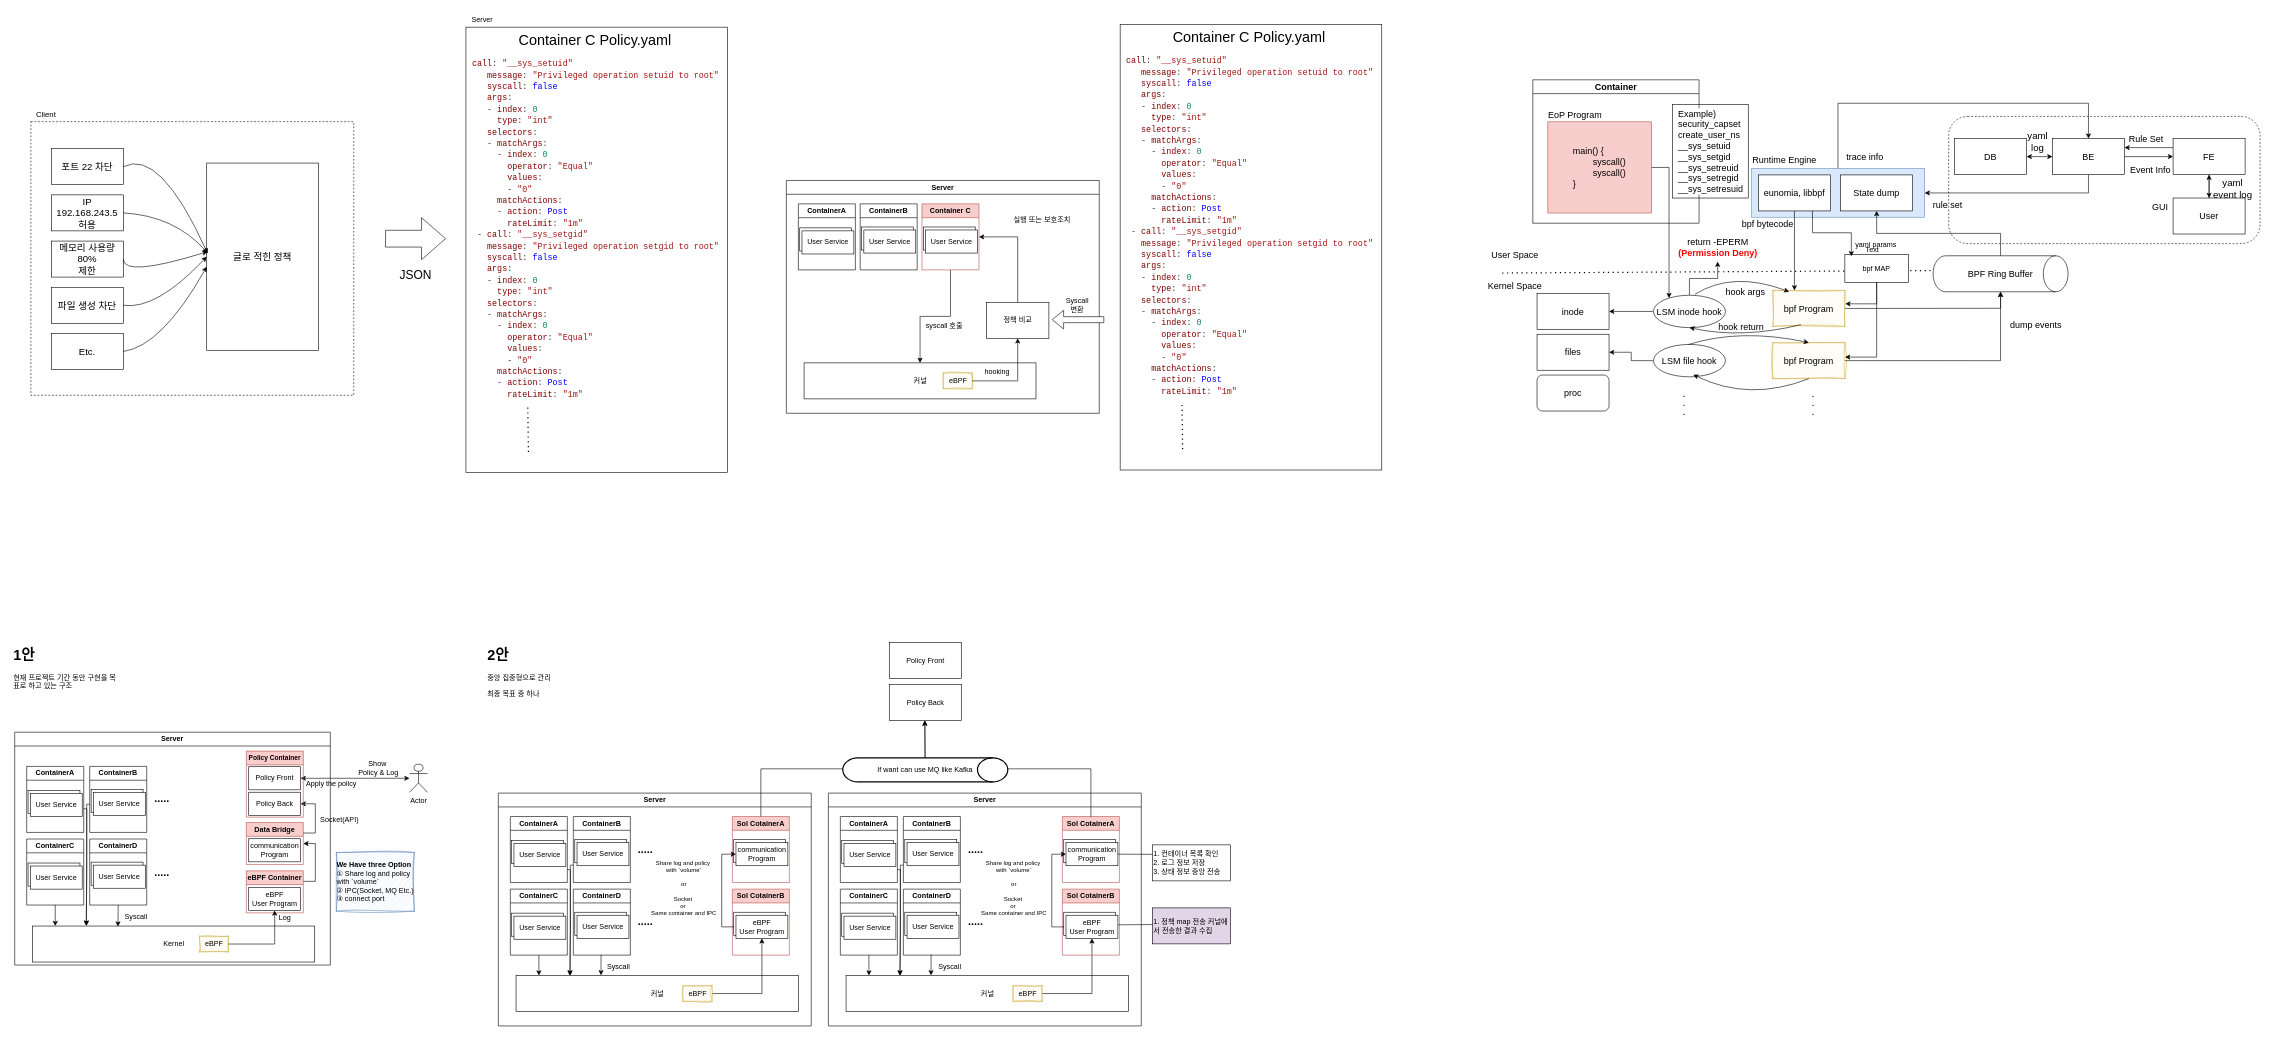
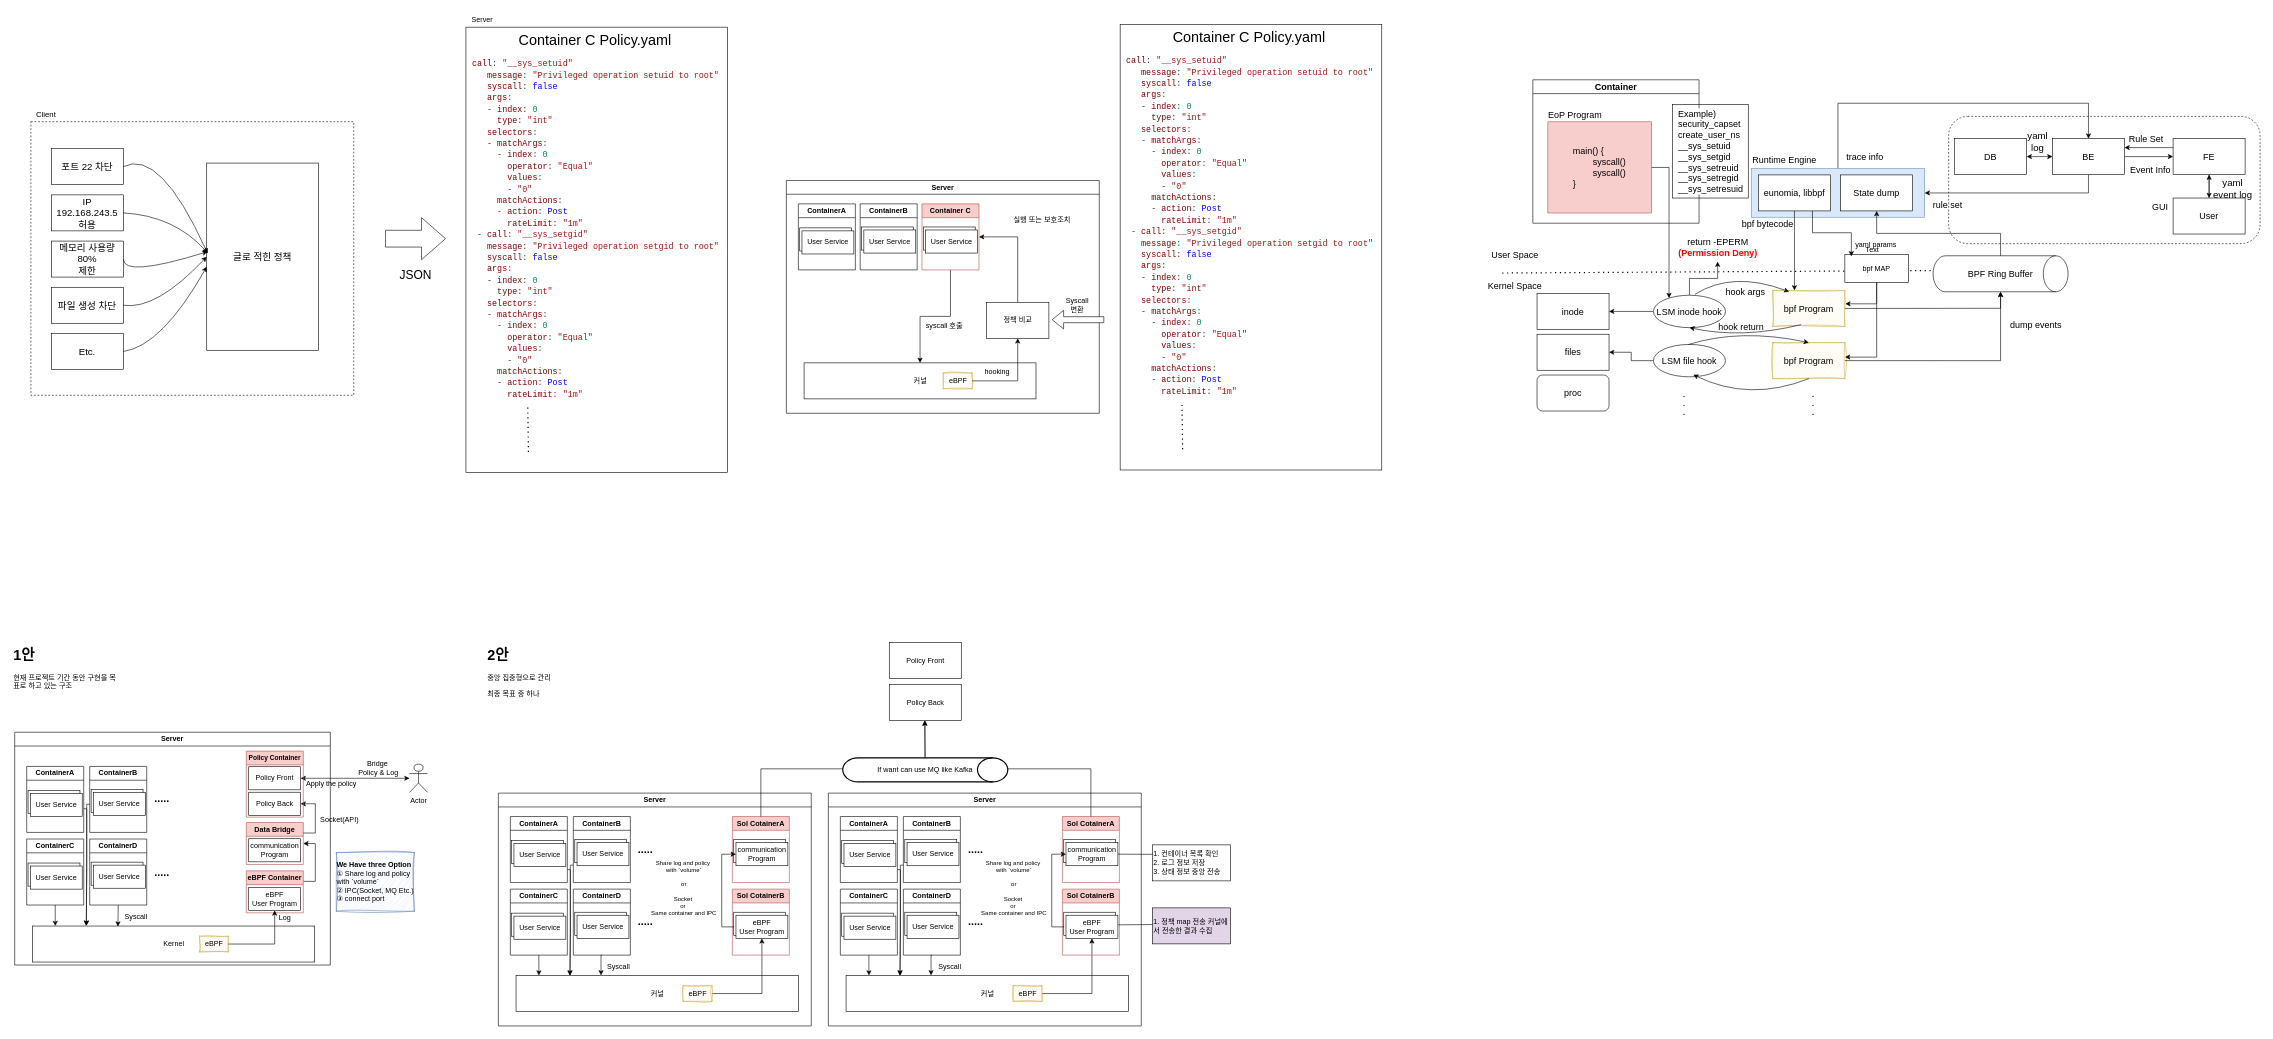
(379, 768) -> (379, 768)
